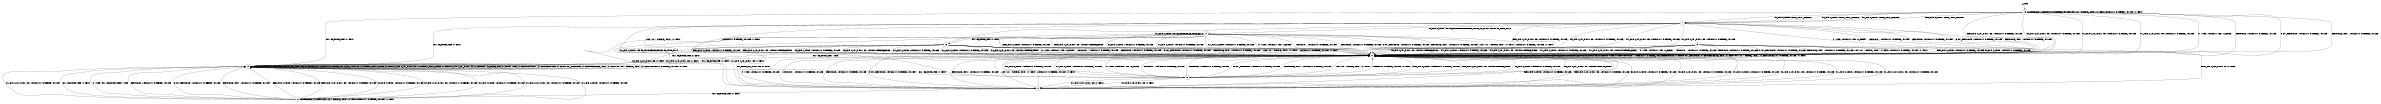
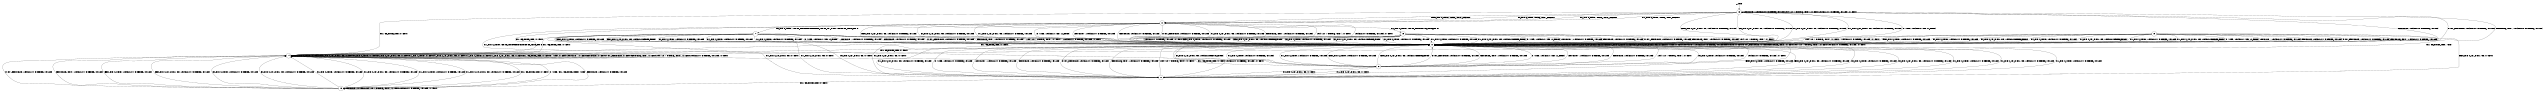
(1076, 35) -> (543, 41)
(753, 67) -> (890, 56)
